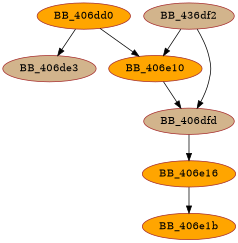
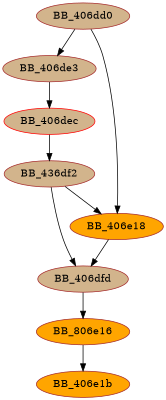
(84, 16) -> (83, 16)
(155, 69) -> (117, 226)
none -> (49, 121)
(189, 174) -> (83, 332)
